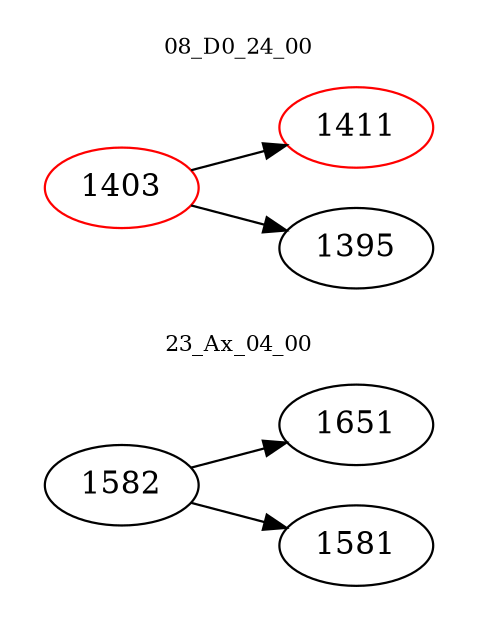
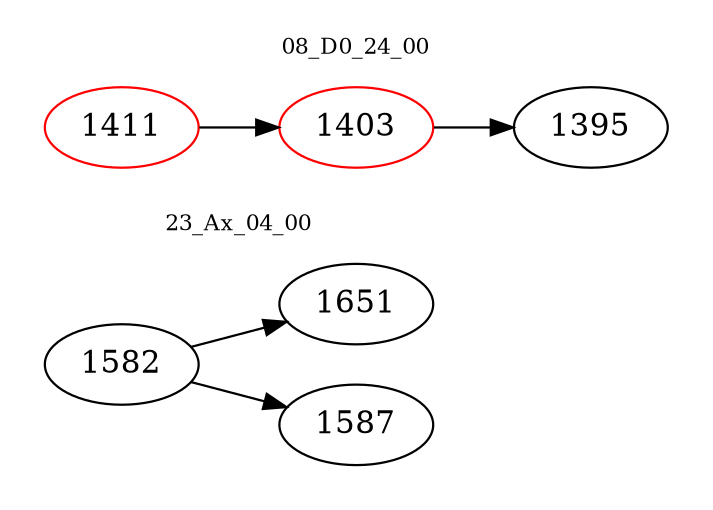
(228, 161) -> (228, 127)
(356, 546) -> (356, 425)
